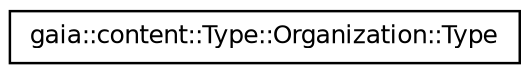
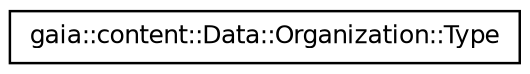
(265, 37) -> (265, 37)
